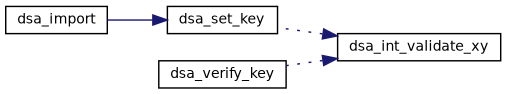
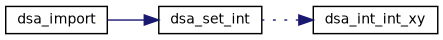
(222, 20) -> (210, 20)
(419, 47) -> (376, 20)
(222, 74) -> none
